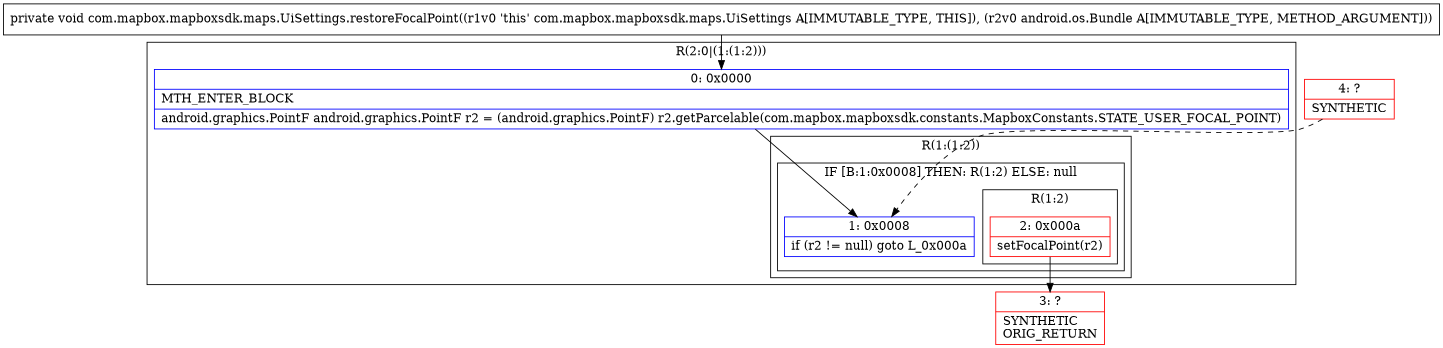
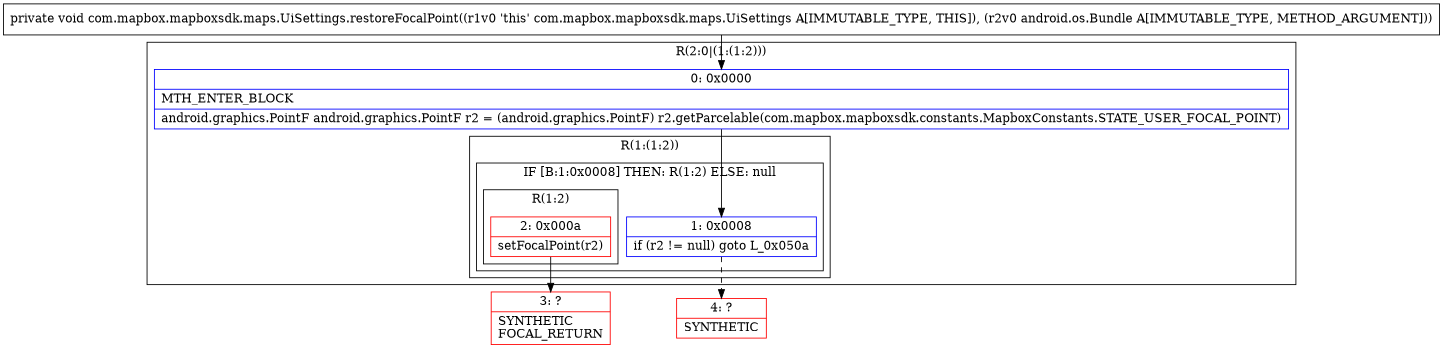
(1096, 131) -> (721, 265)
(879, 246) -> (721, 246)
(1050, 334) -> (551, 334)
